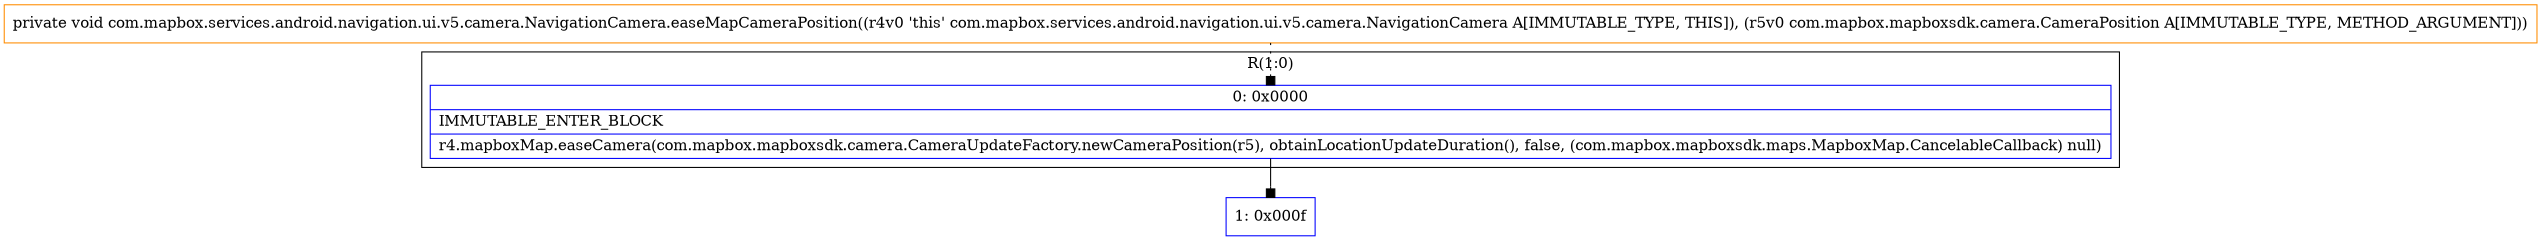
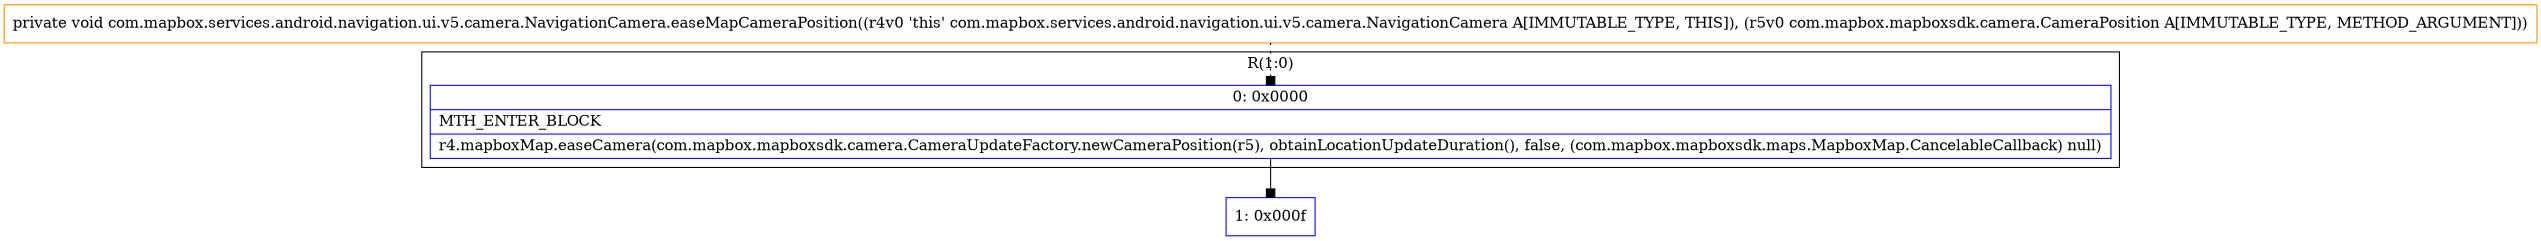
(551, 121) -> (520, 121)
